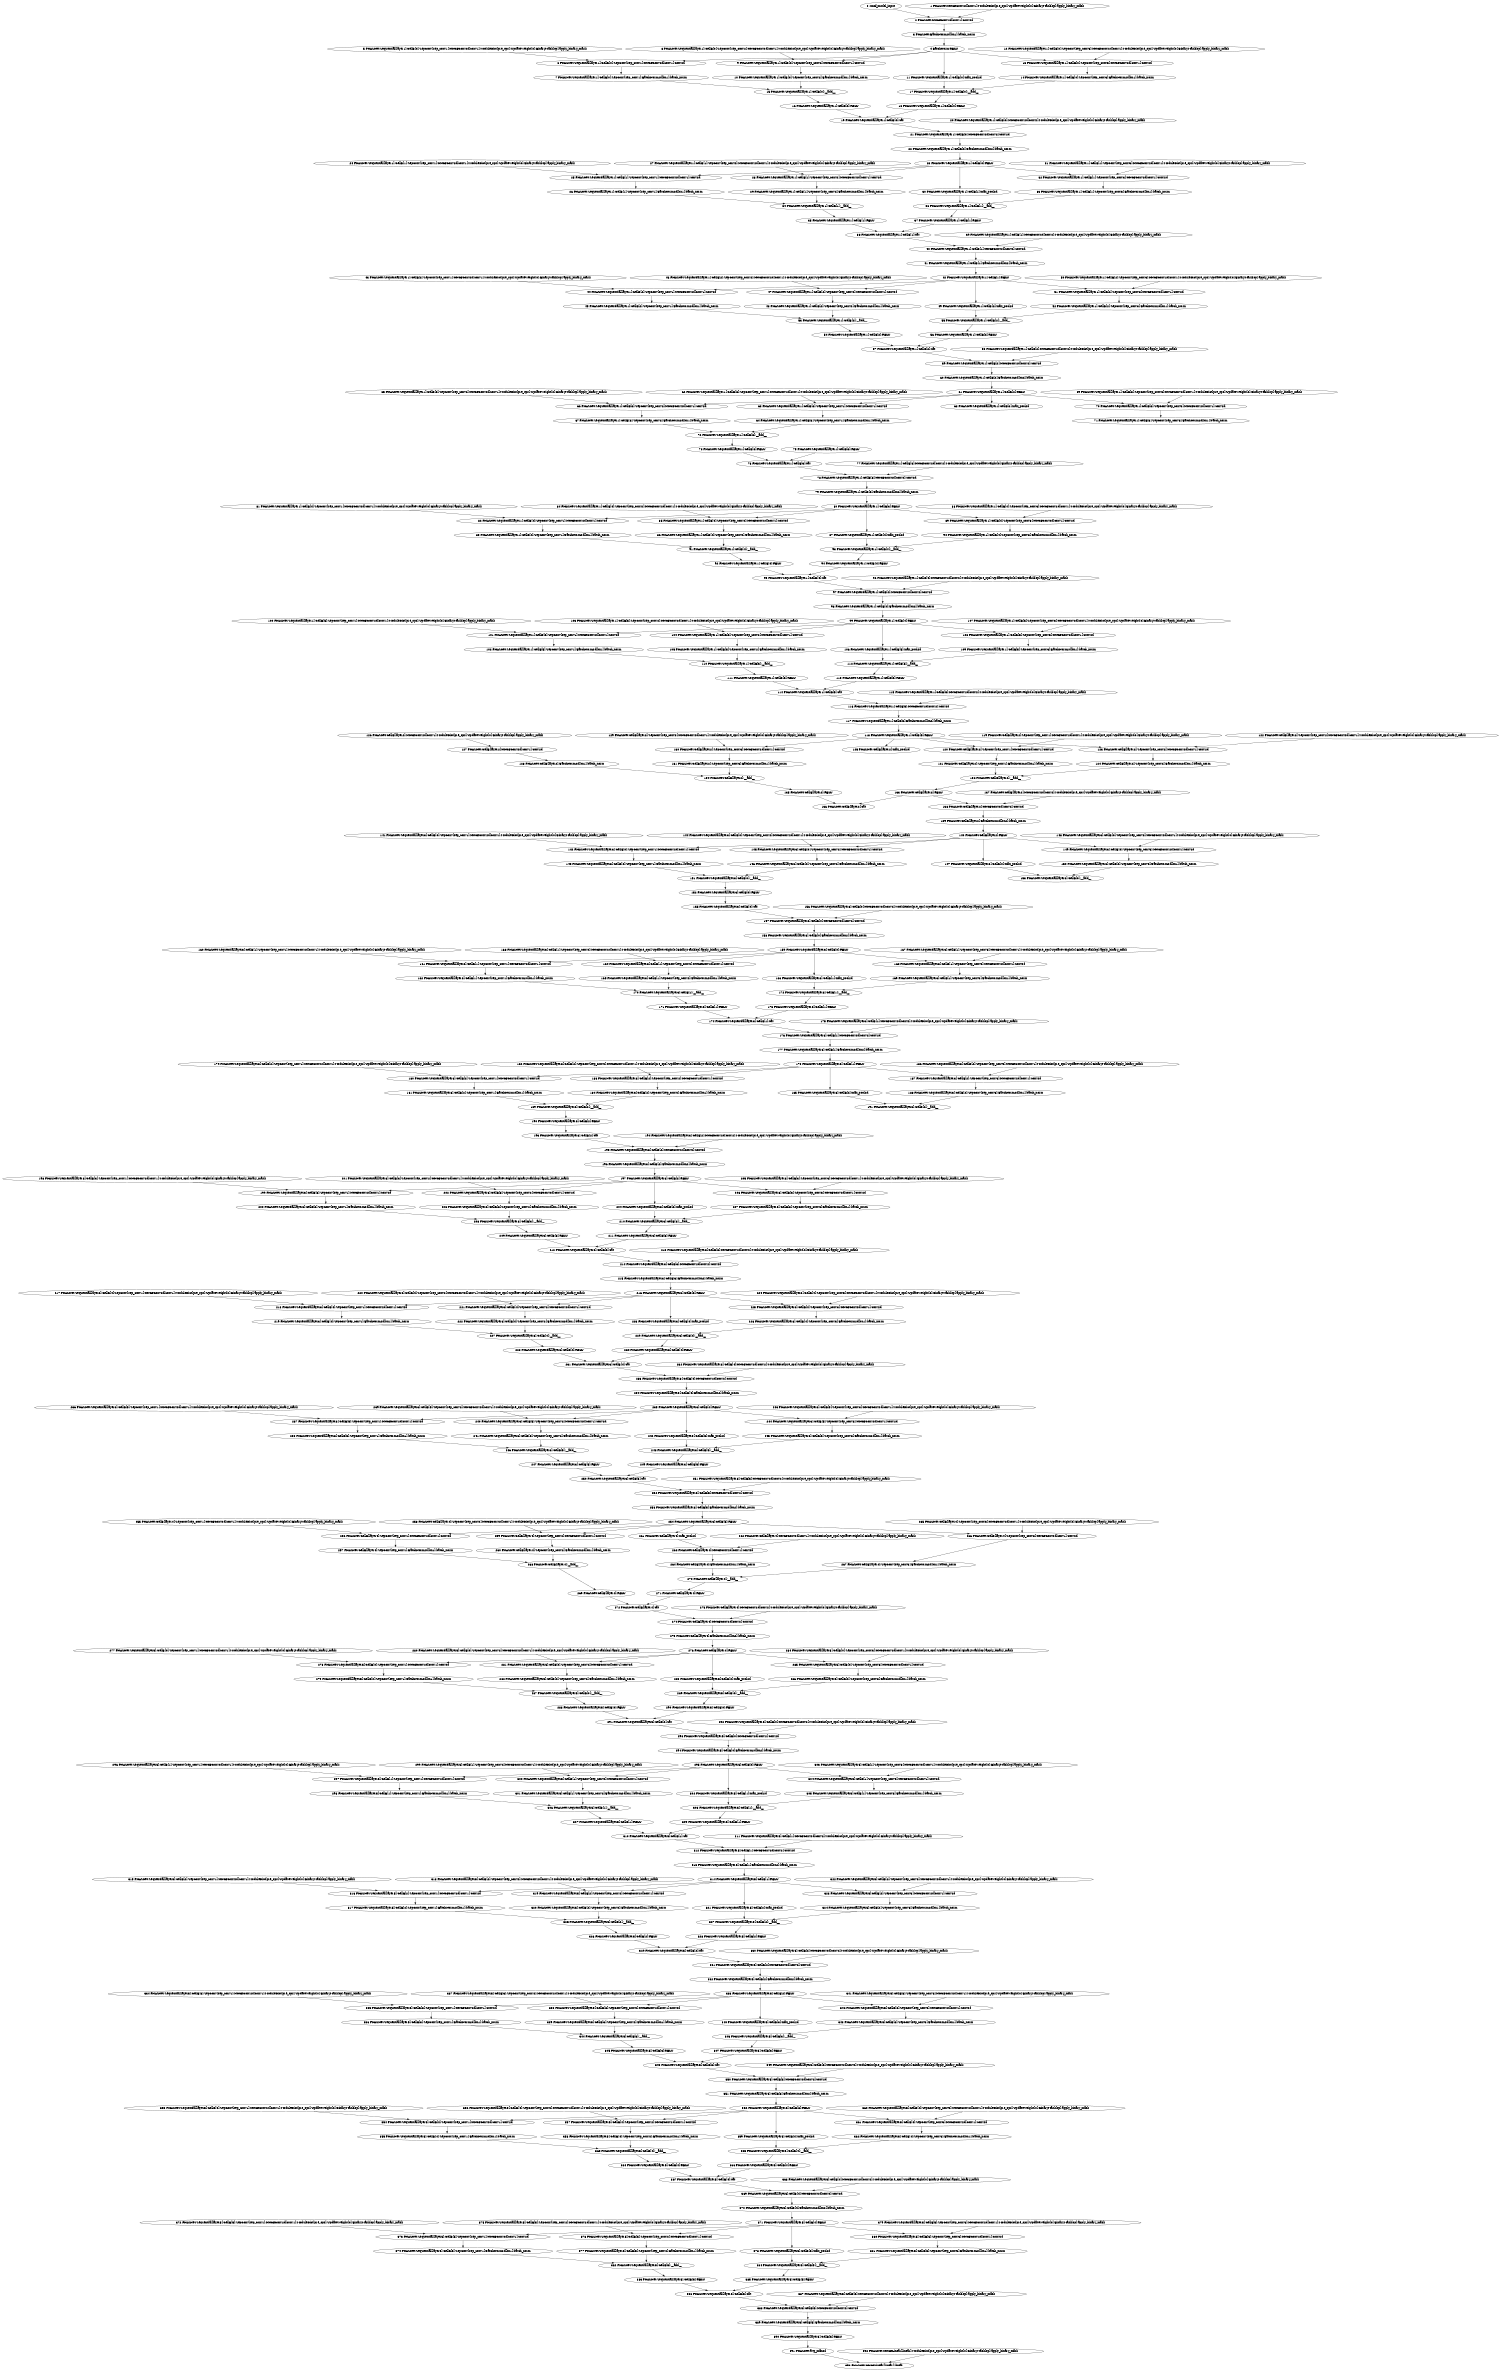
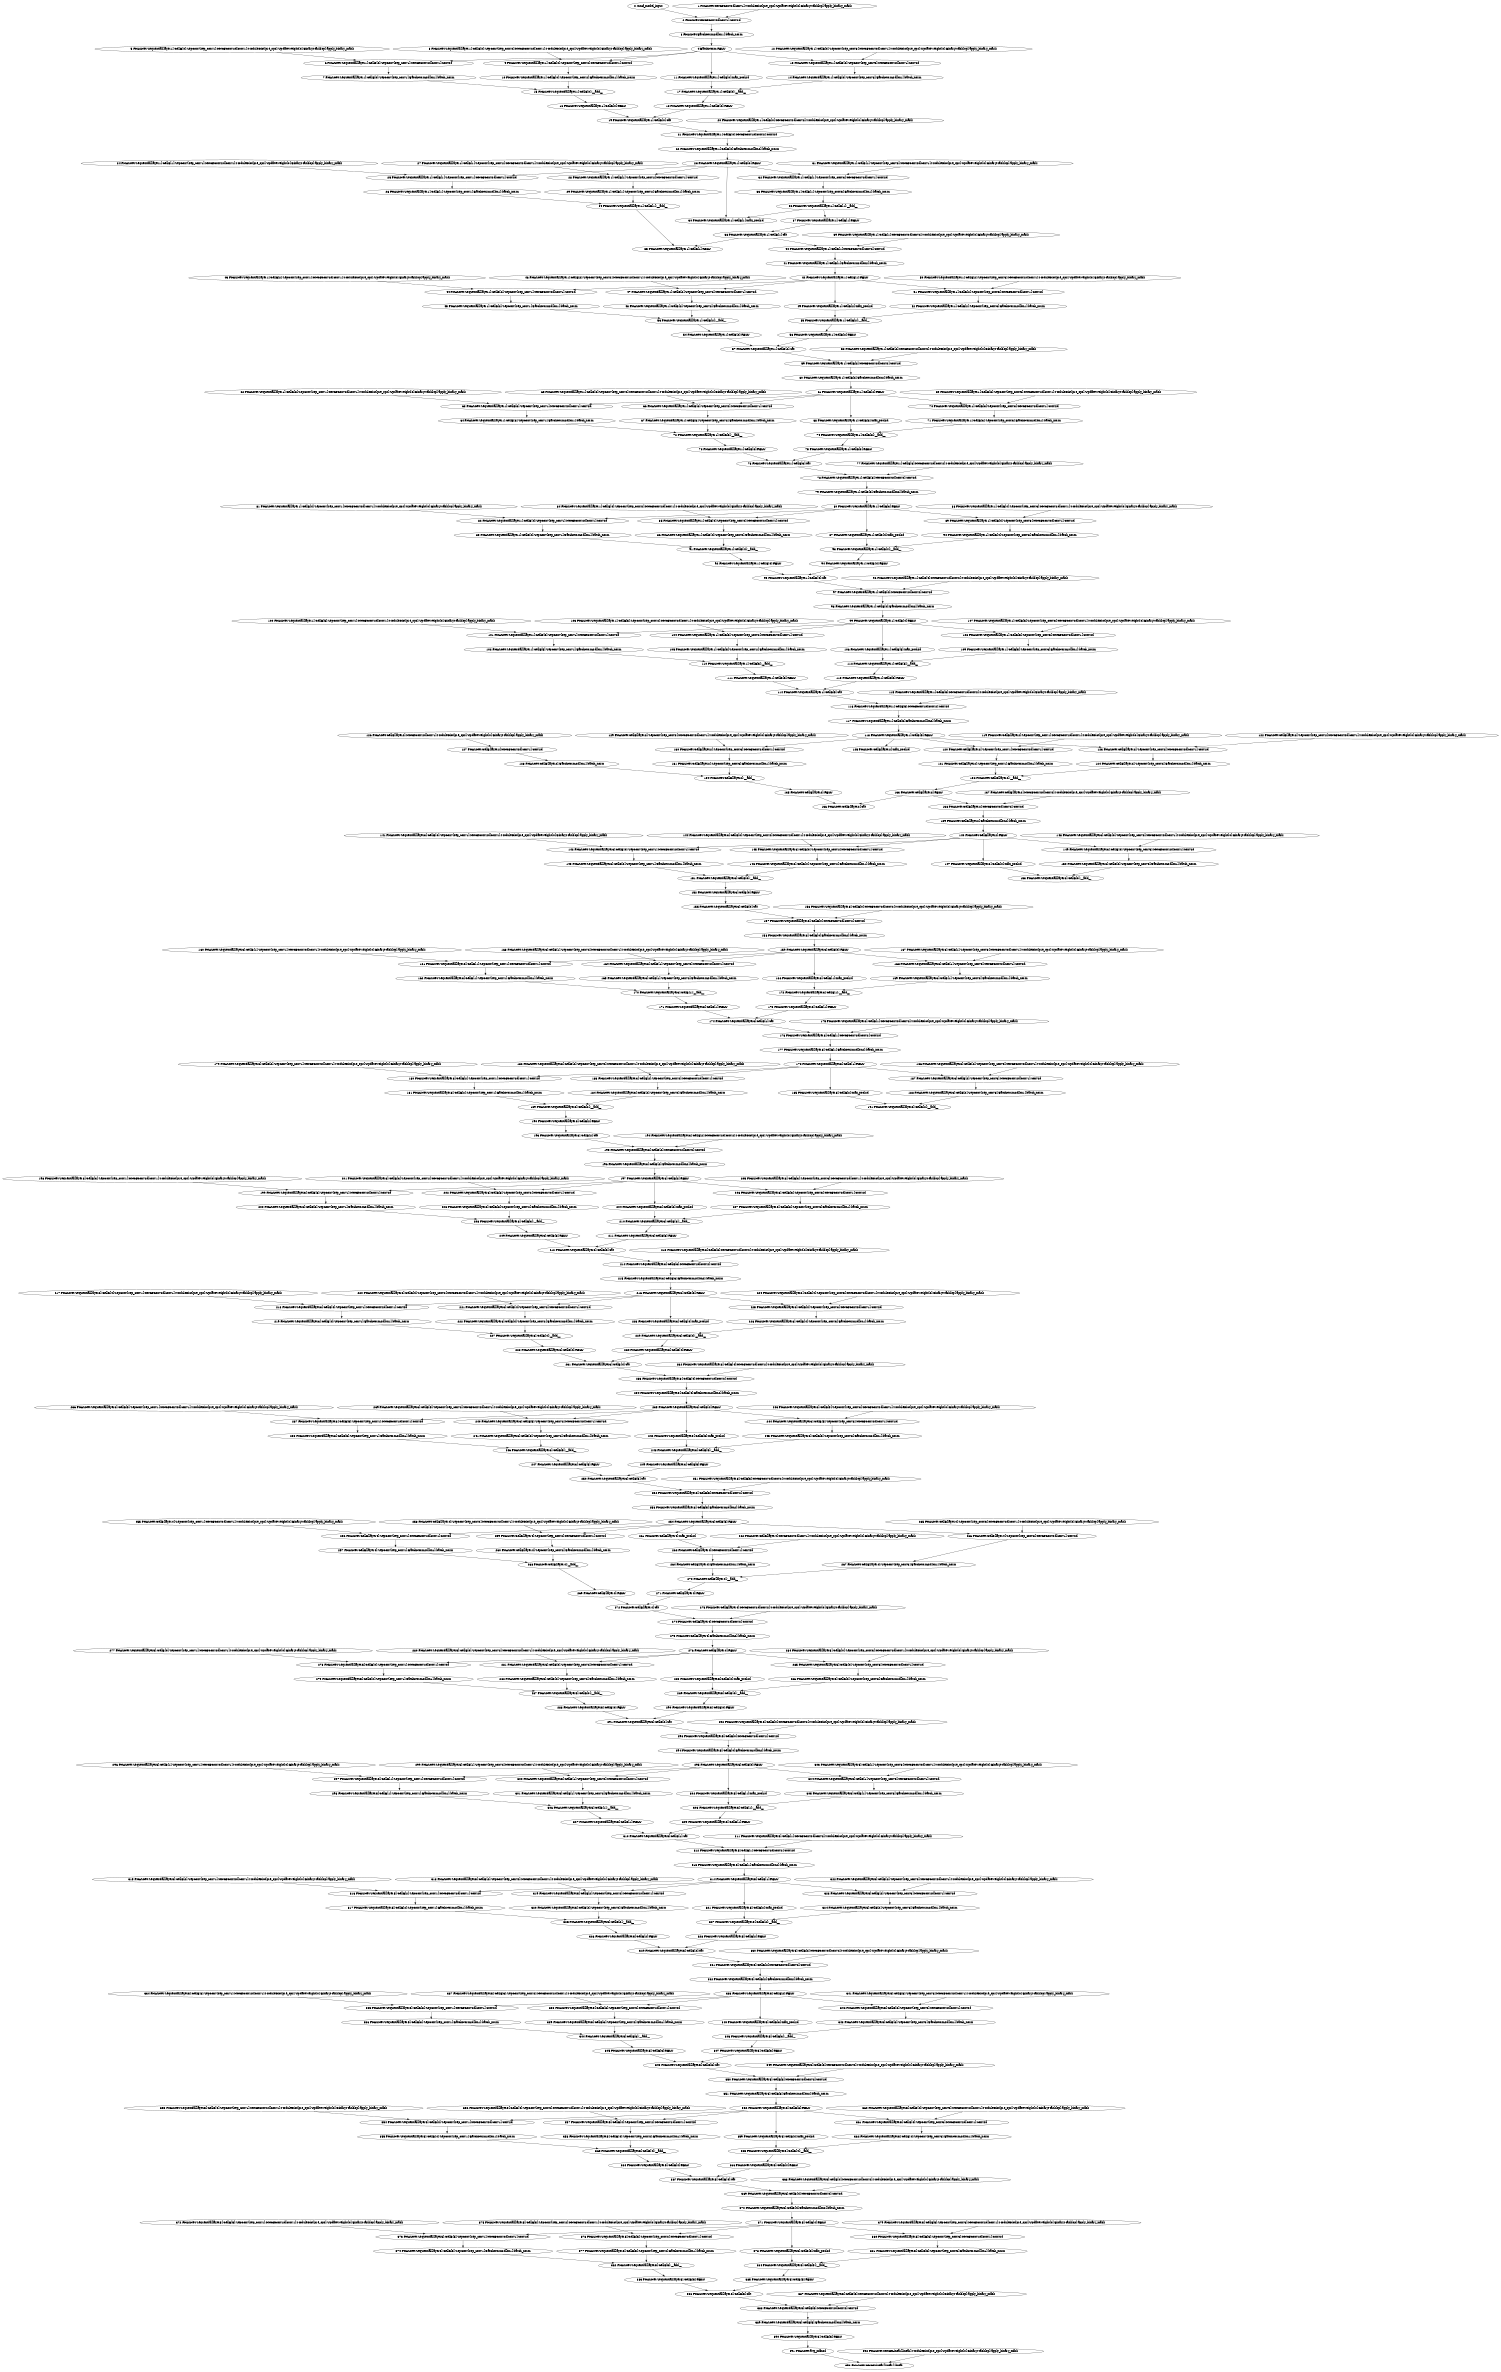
(960, 198) -> (776, 213)
(864, 228) -> (718, 242)
none -> (851, 435)
